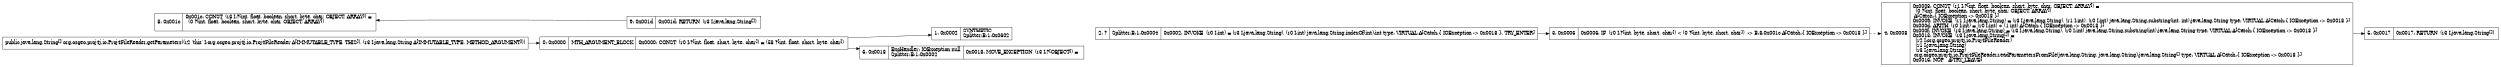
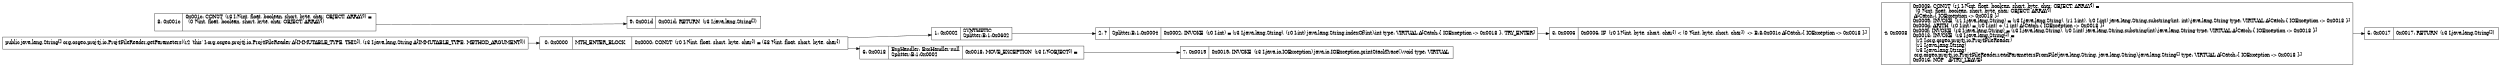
(503, 20) -> (500, 24)
none -> (1052, 34)
(1874, 34) -> none
(602, 43) -> (600, 43)
(926, 50) -> (925, 50)
none -> (1317, 53)
